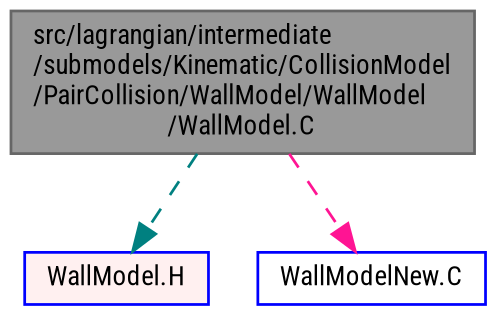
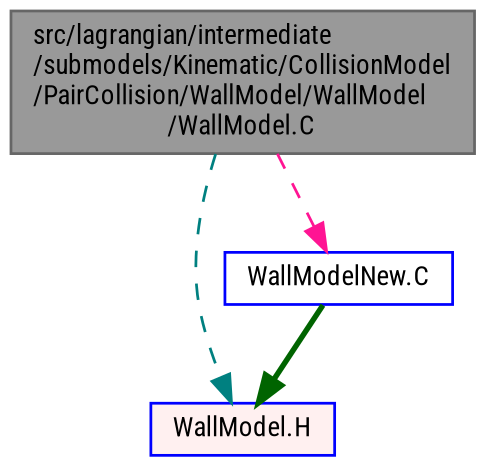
none -> (298, 342)
